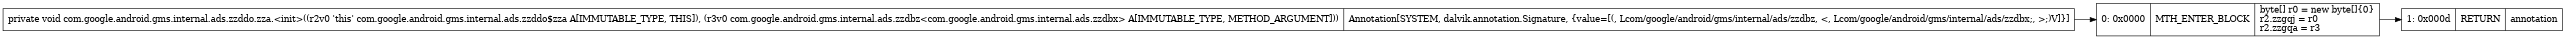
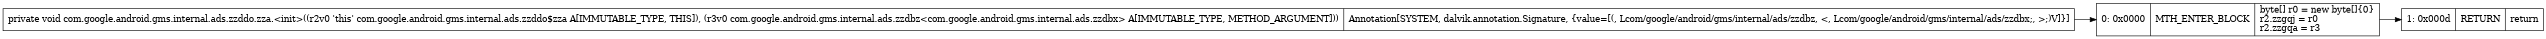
(2534, 19) -> (2524, 19)
